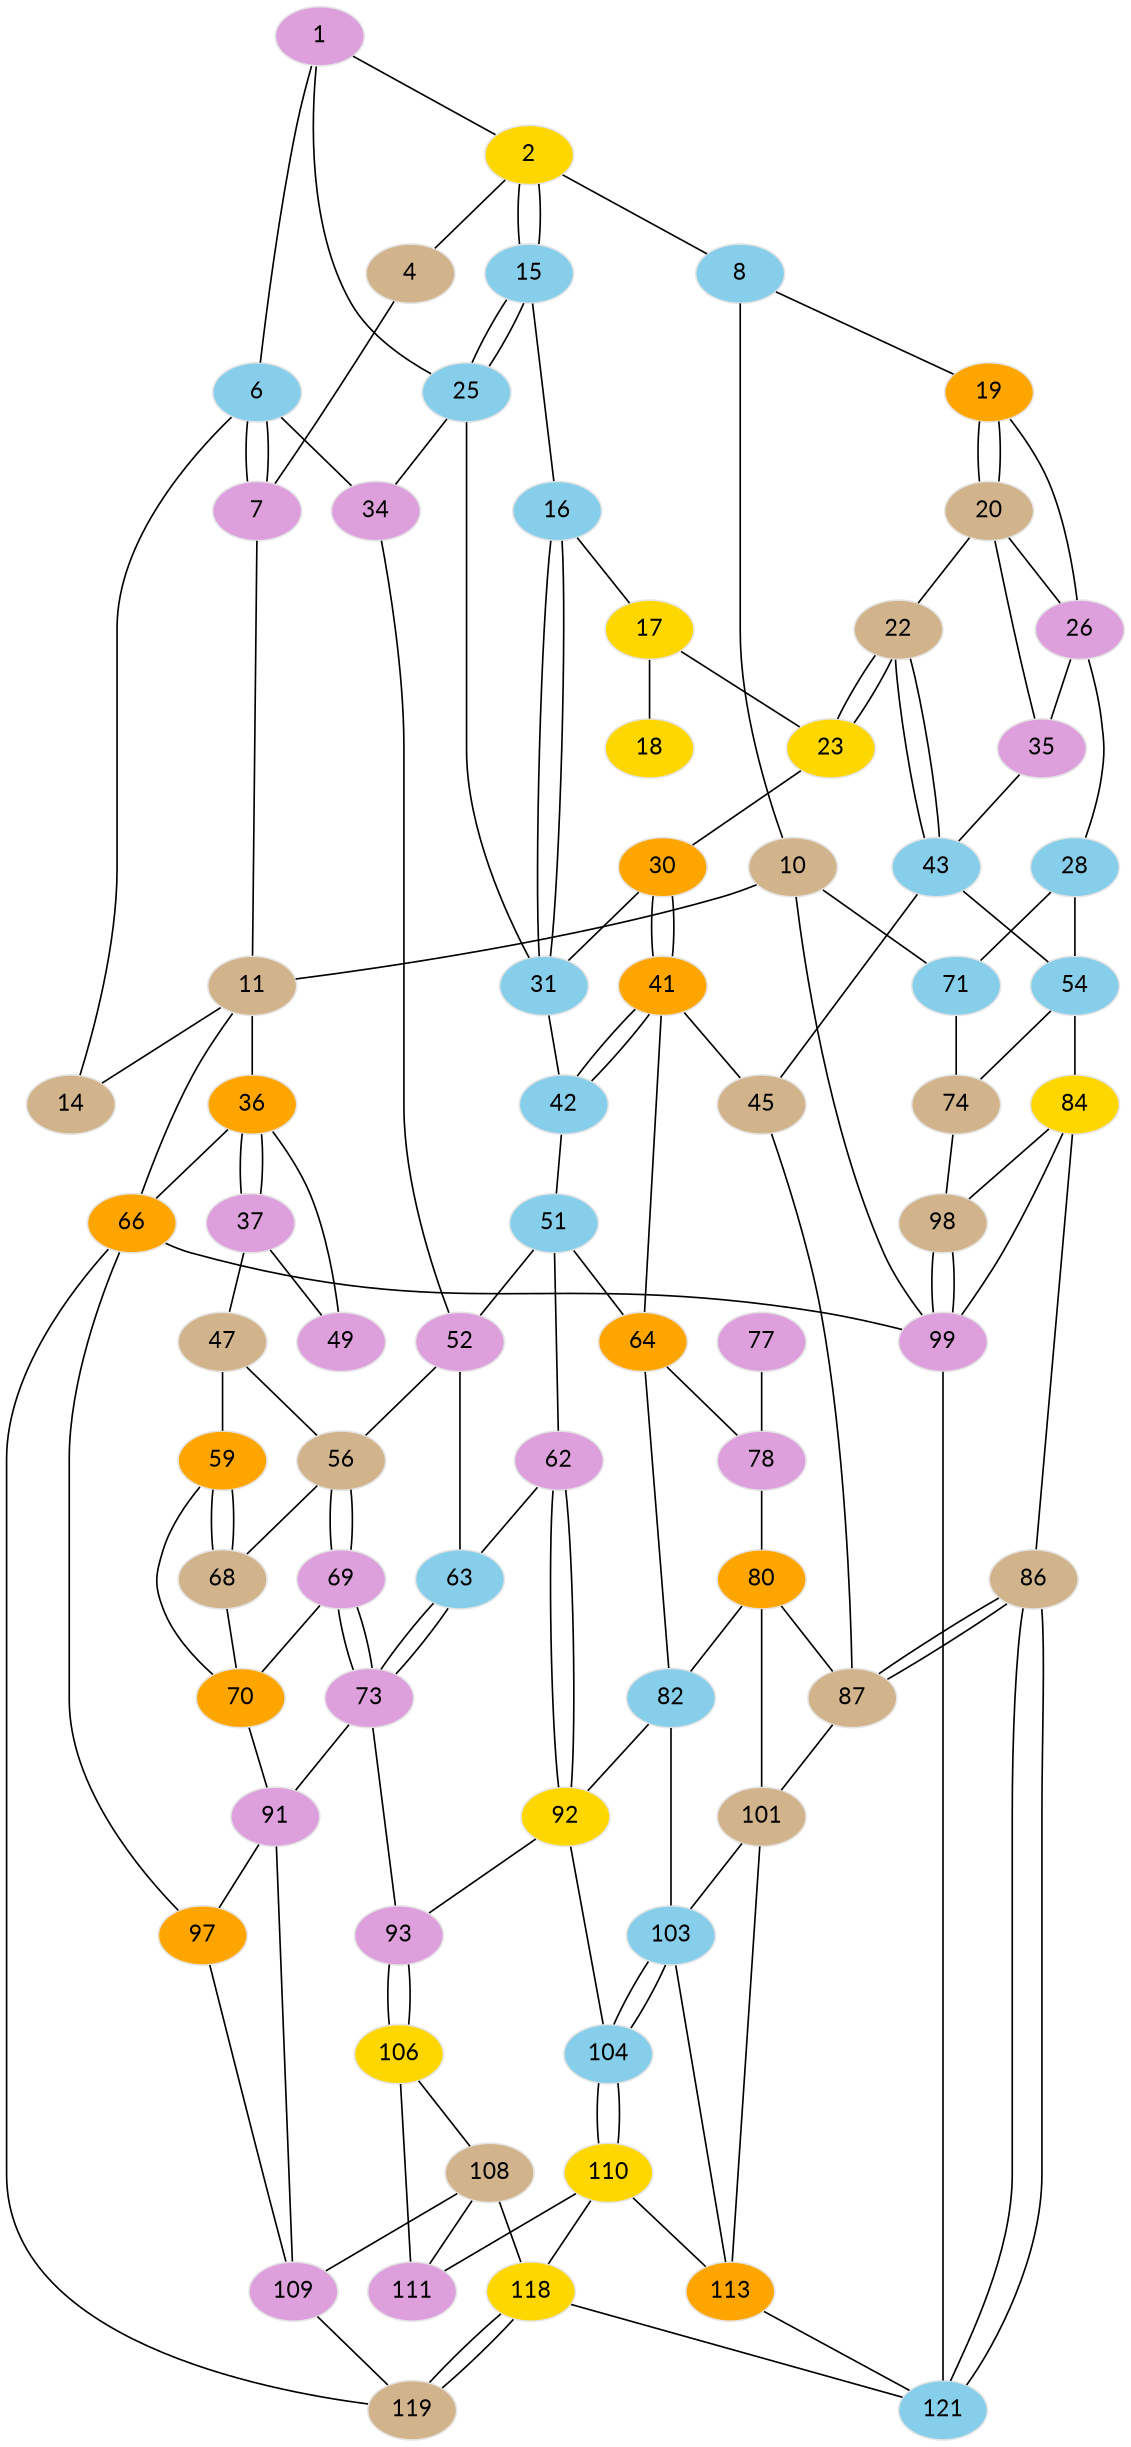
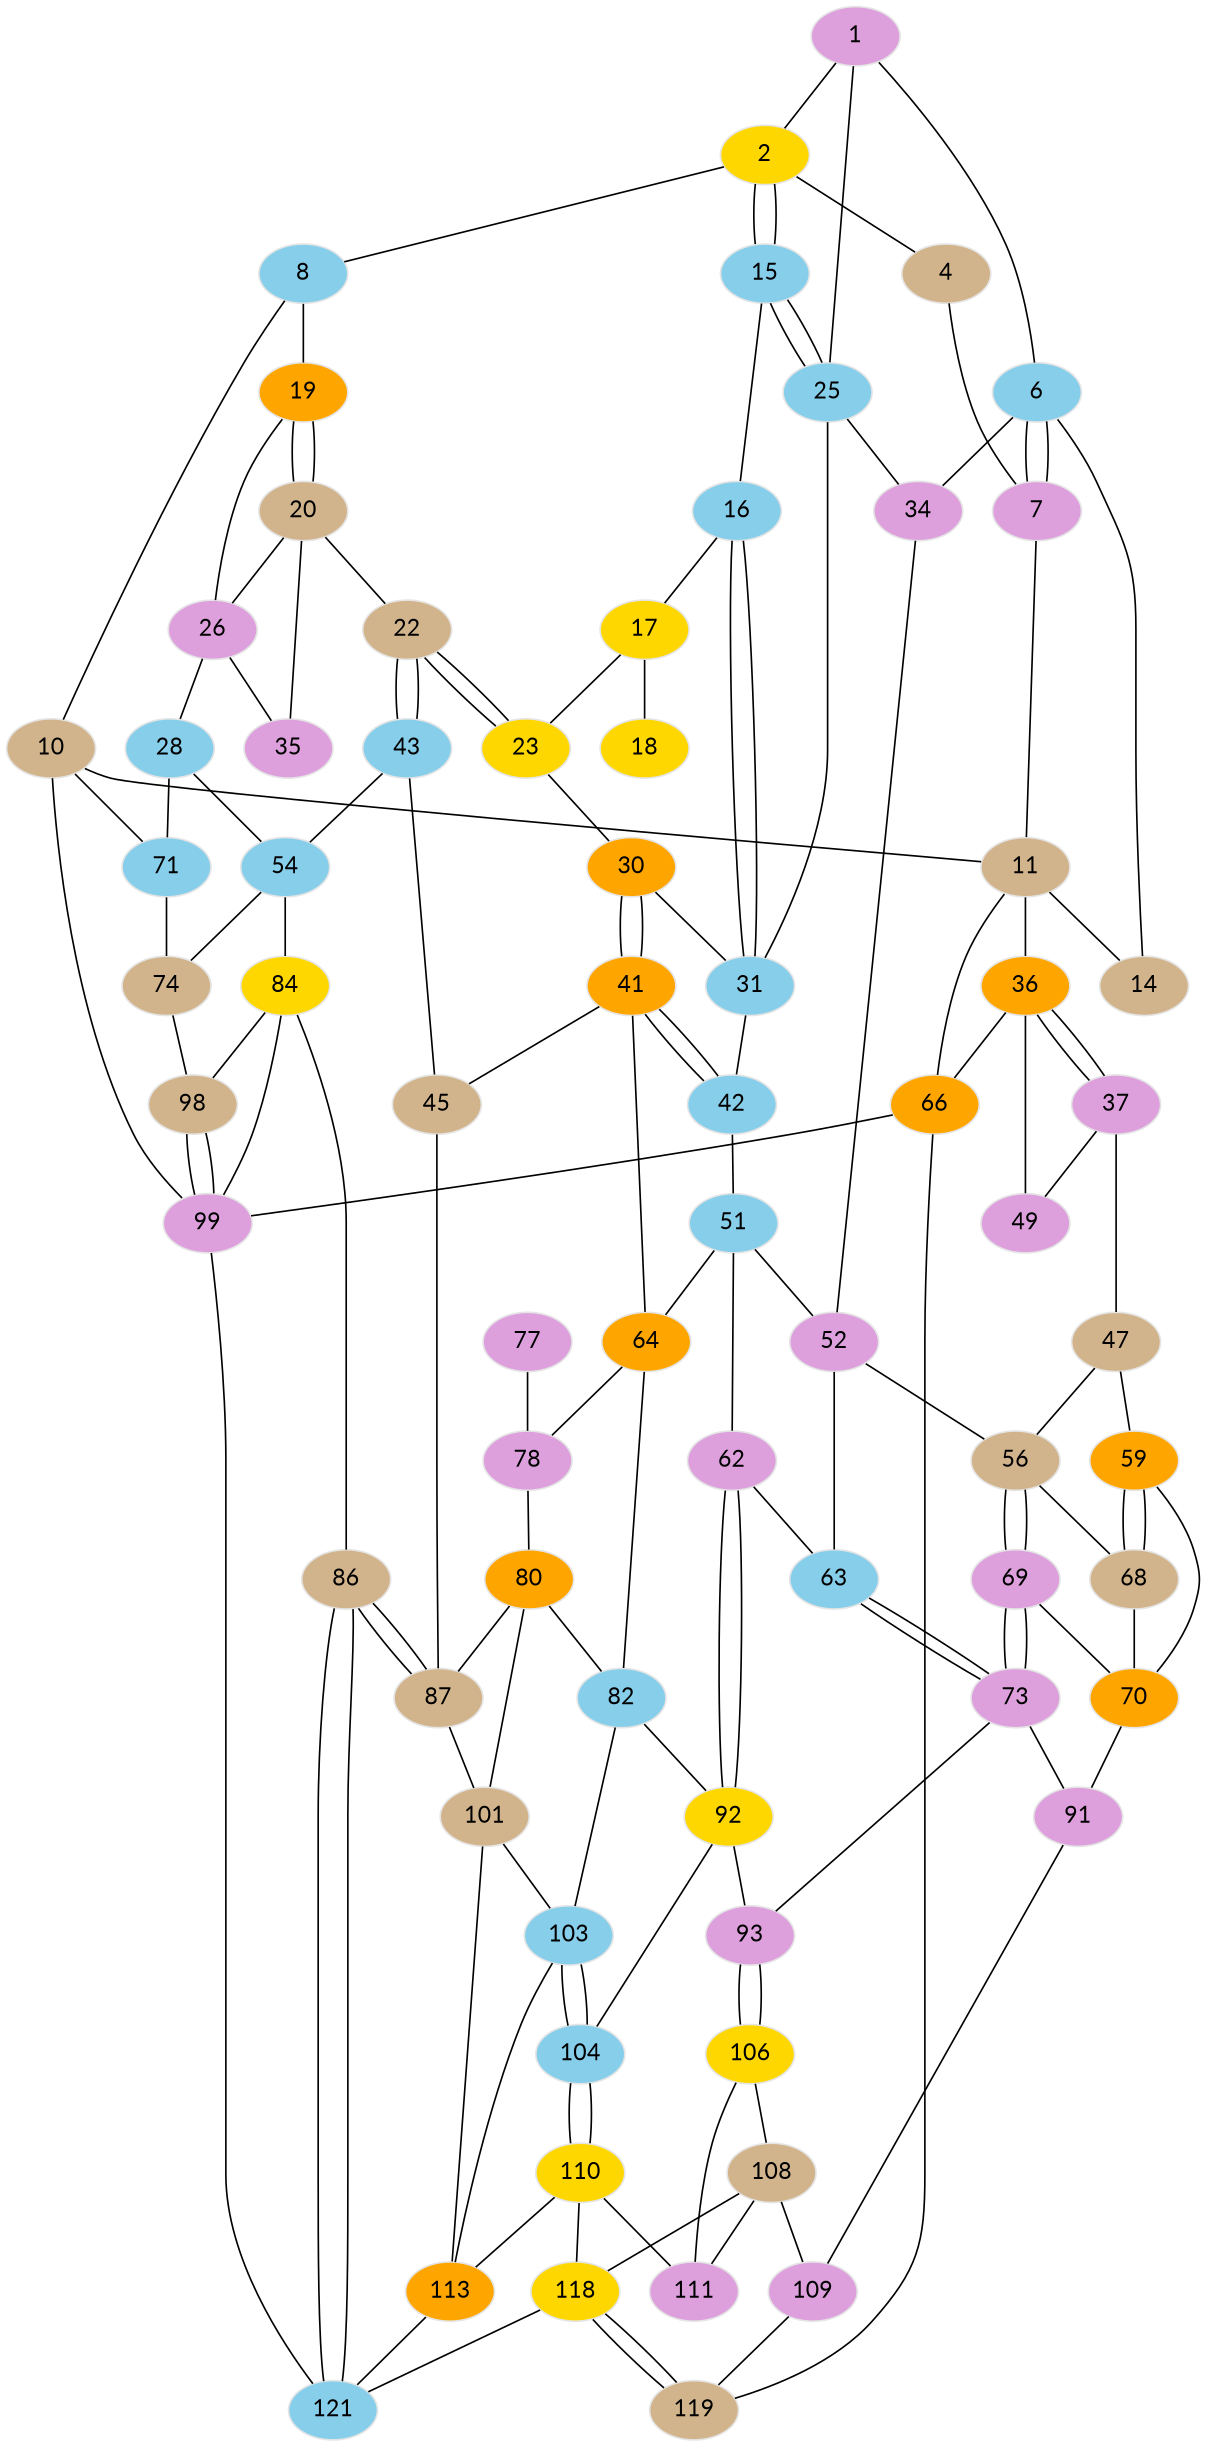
(989, 808) -> none
(203, 1935) -> none
